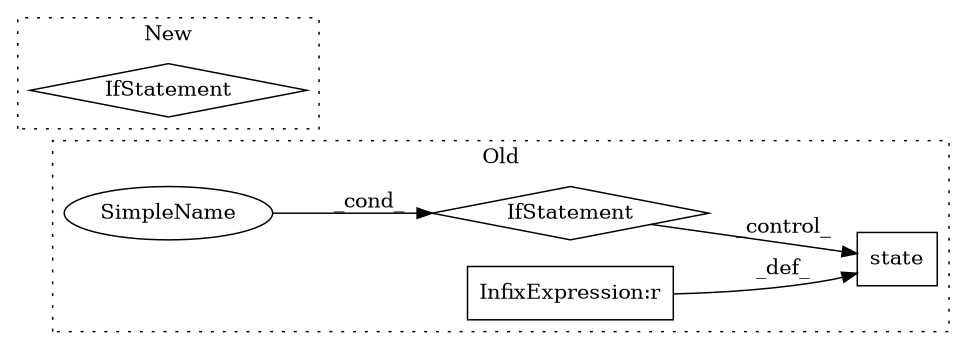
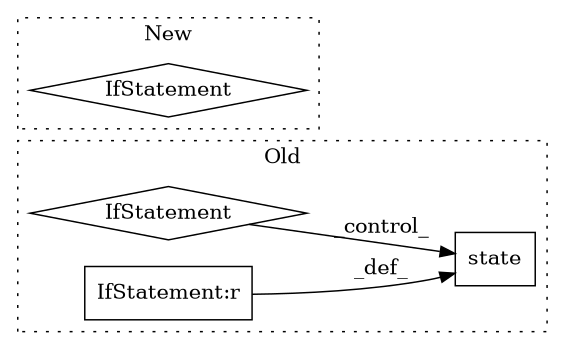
(168, 213) -> none
(570, 293) -> (168, 293)
